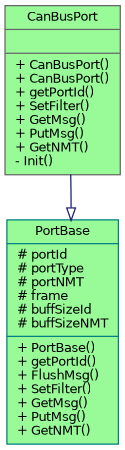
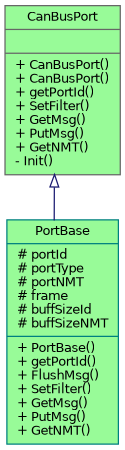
(71, 191) -> (54, 204)
